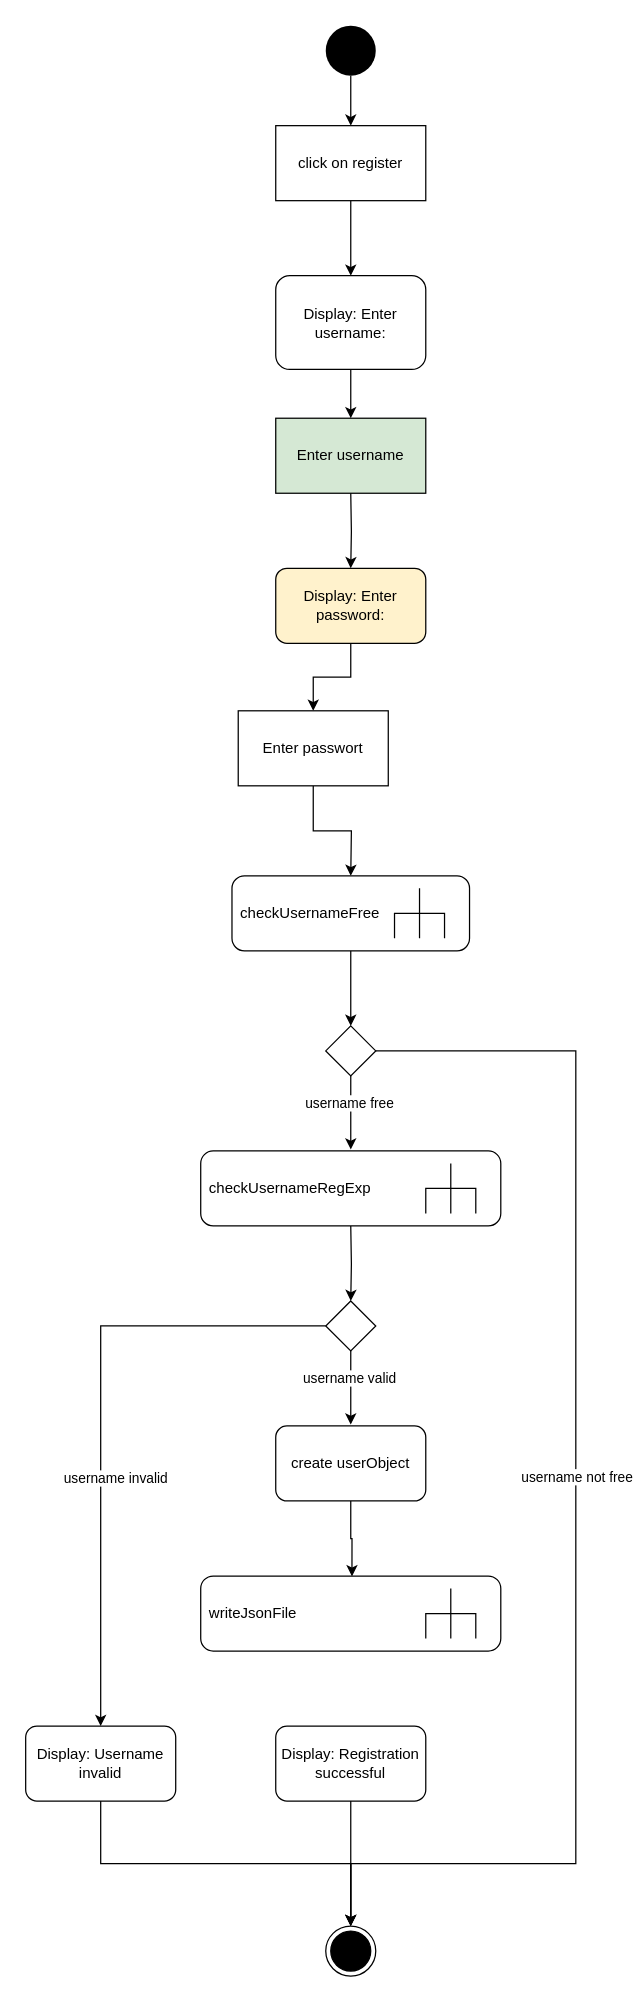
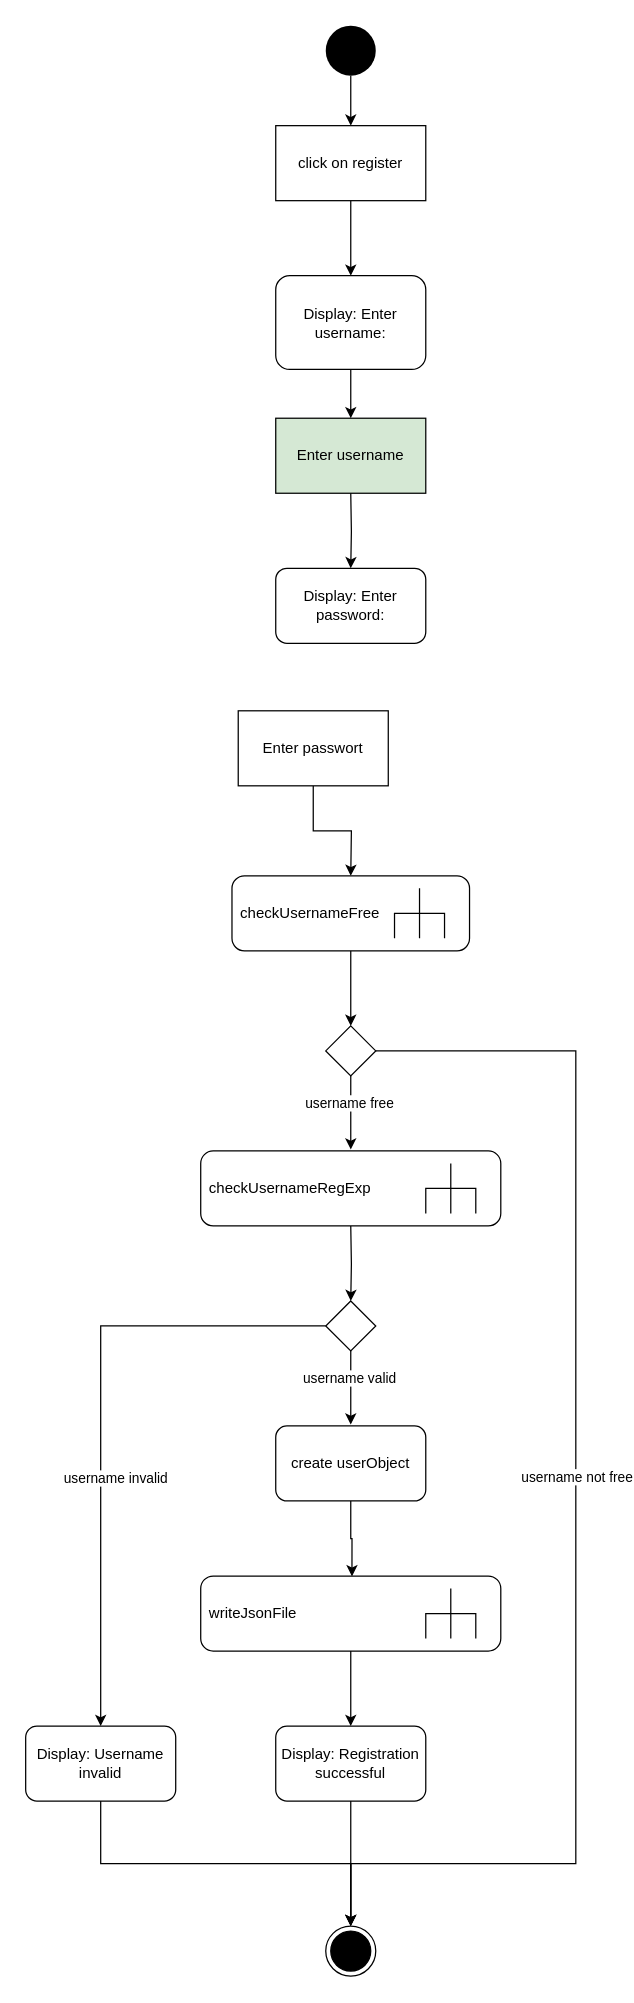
(351, 606) -> (351, 606)
(336, 677) -> none
none -> (351, 1684)
